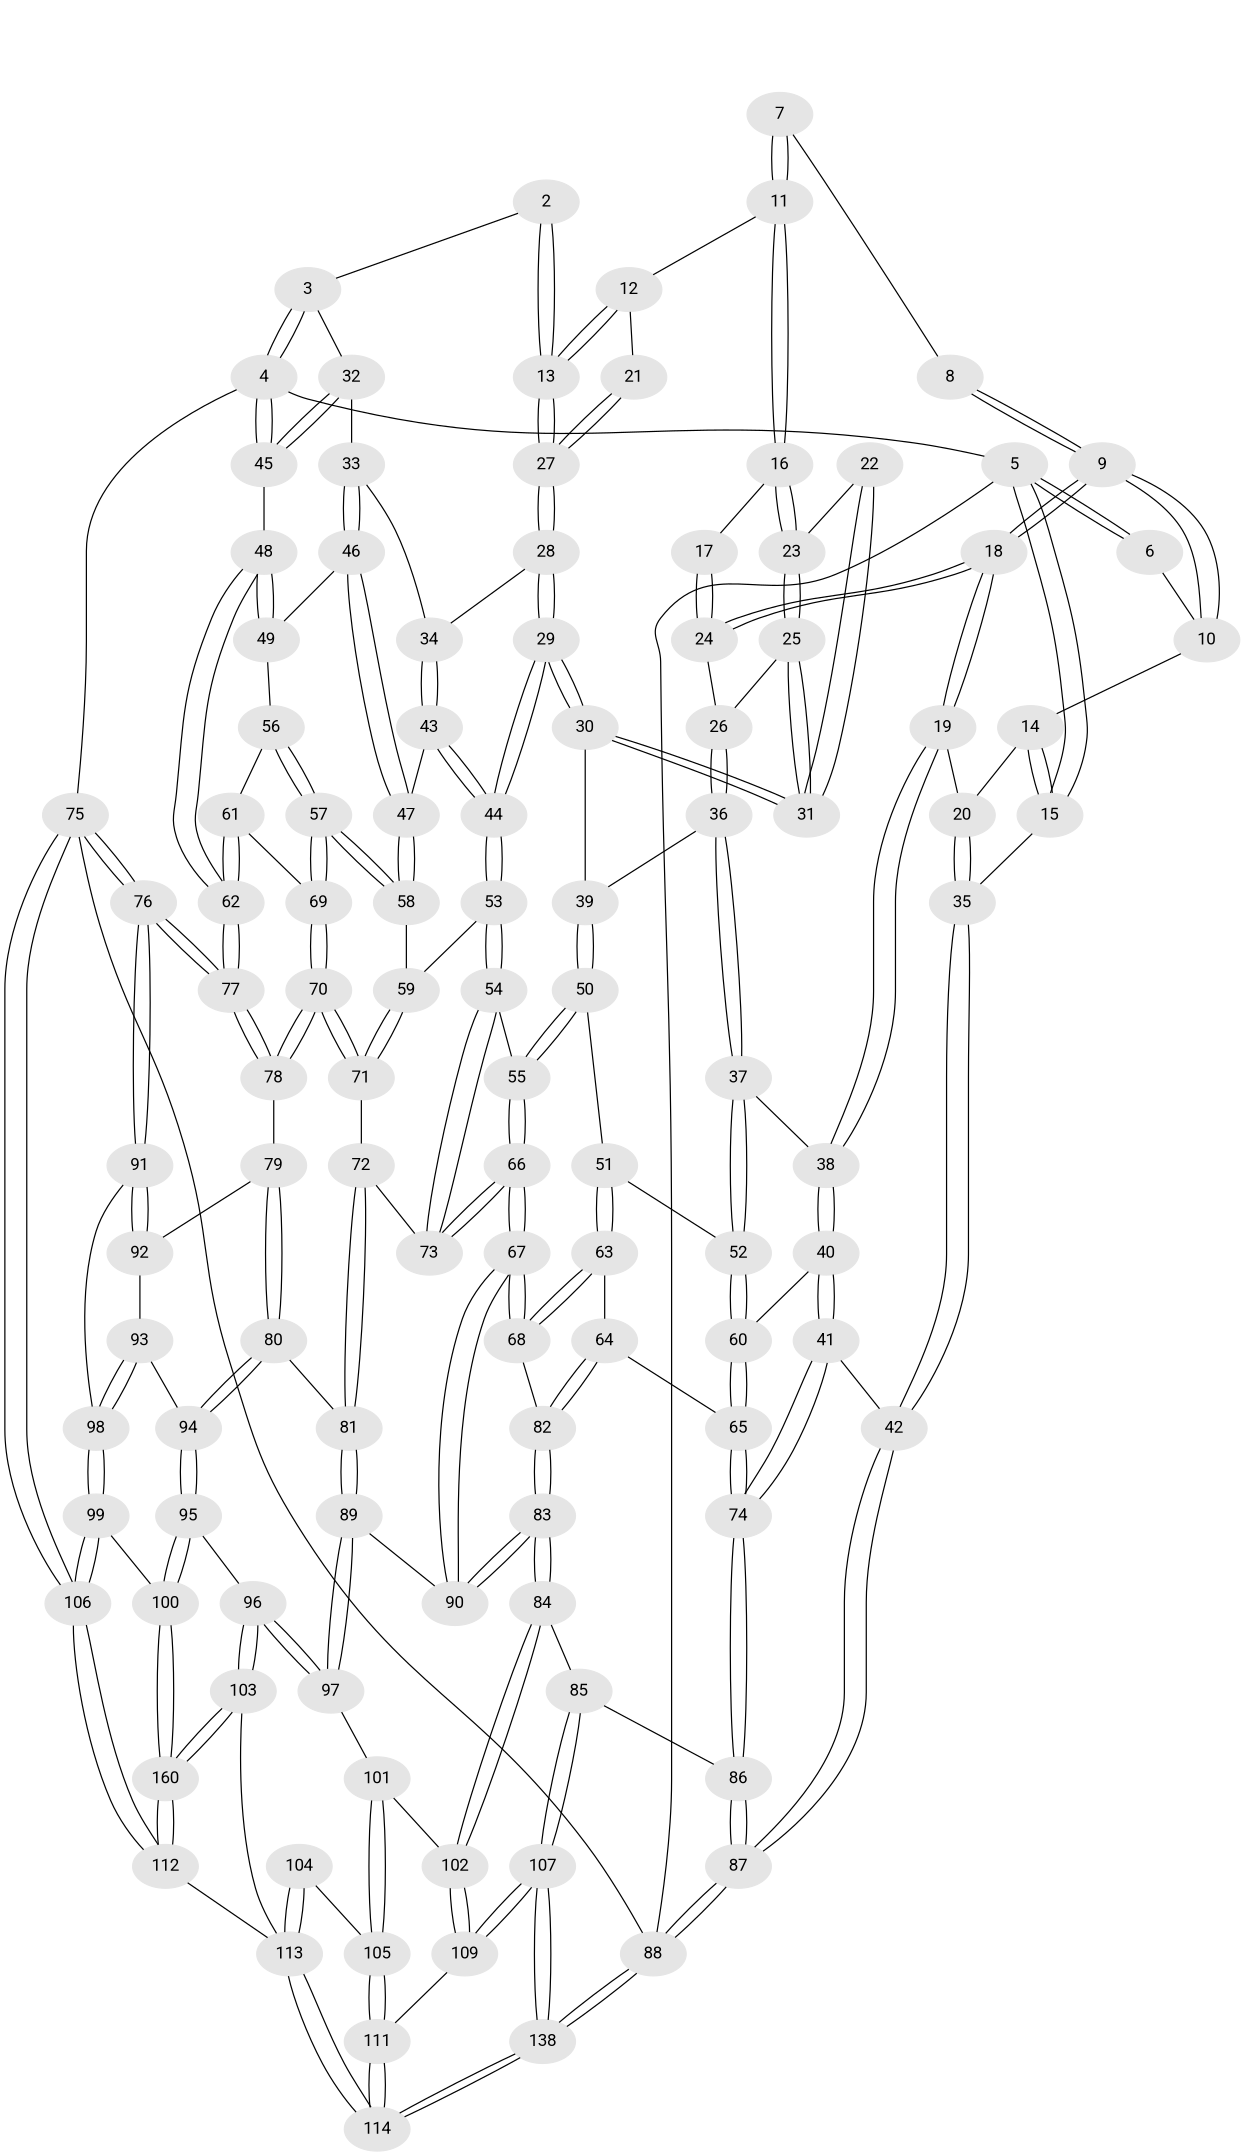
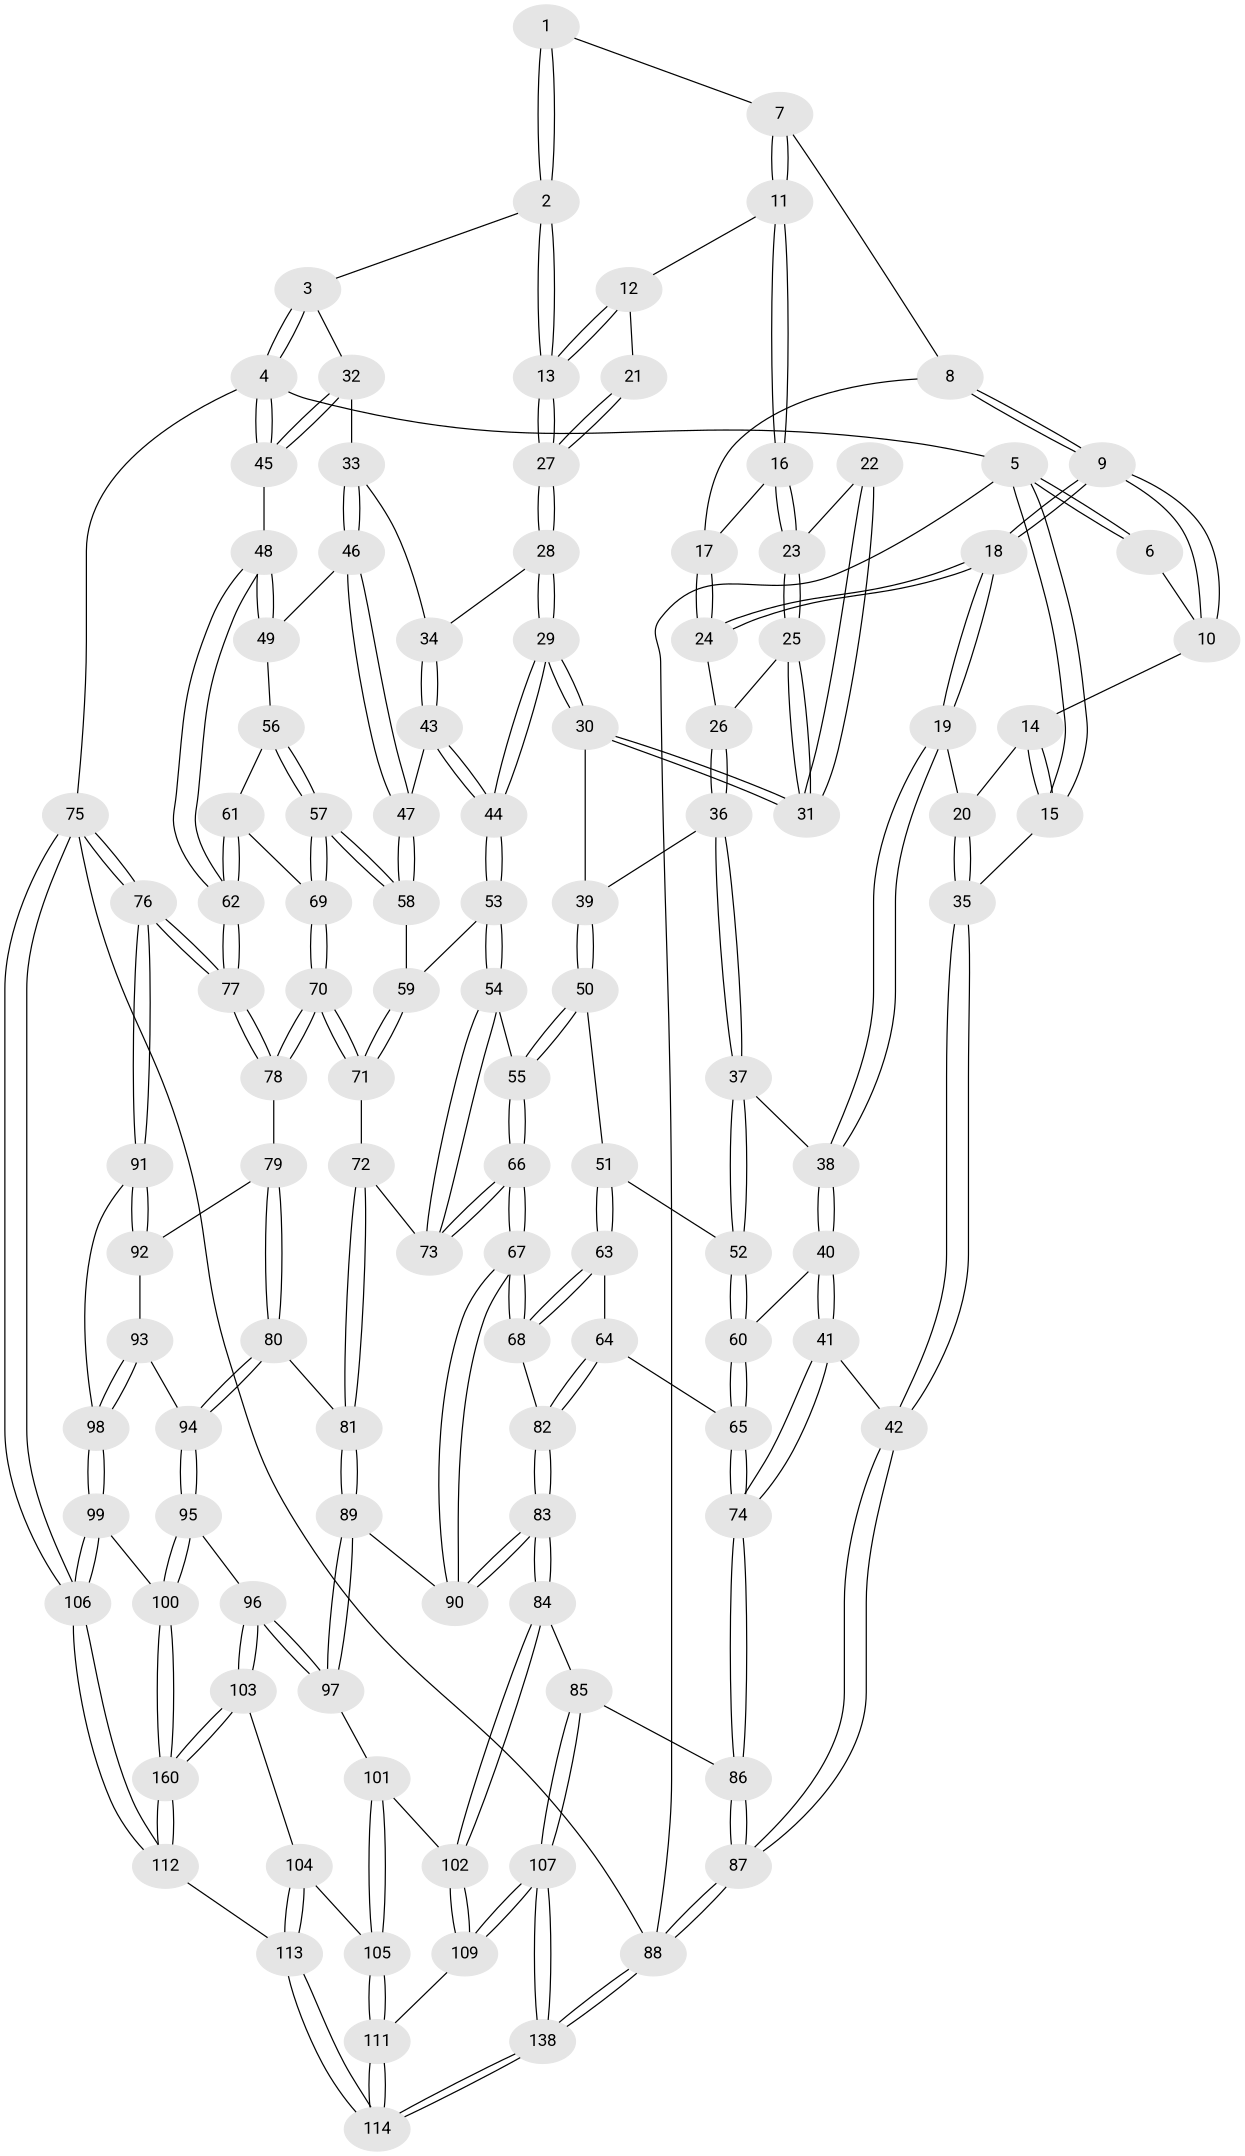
none -> (546, 27)
none -> (765, 421)
(244, 1826) -> (271, 1779)
